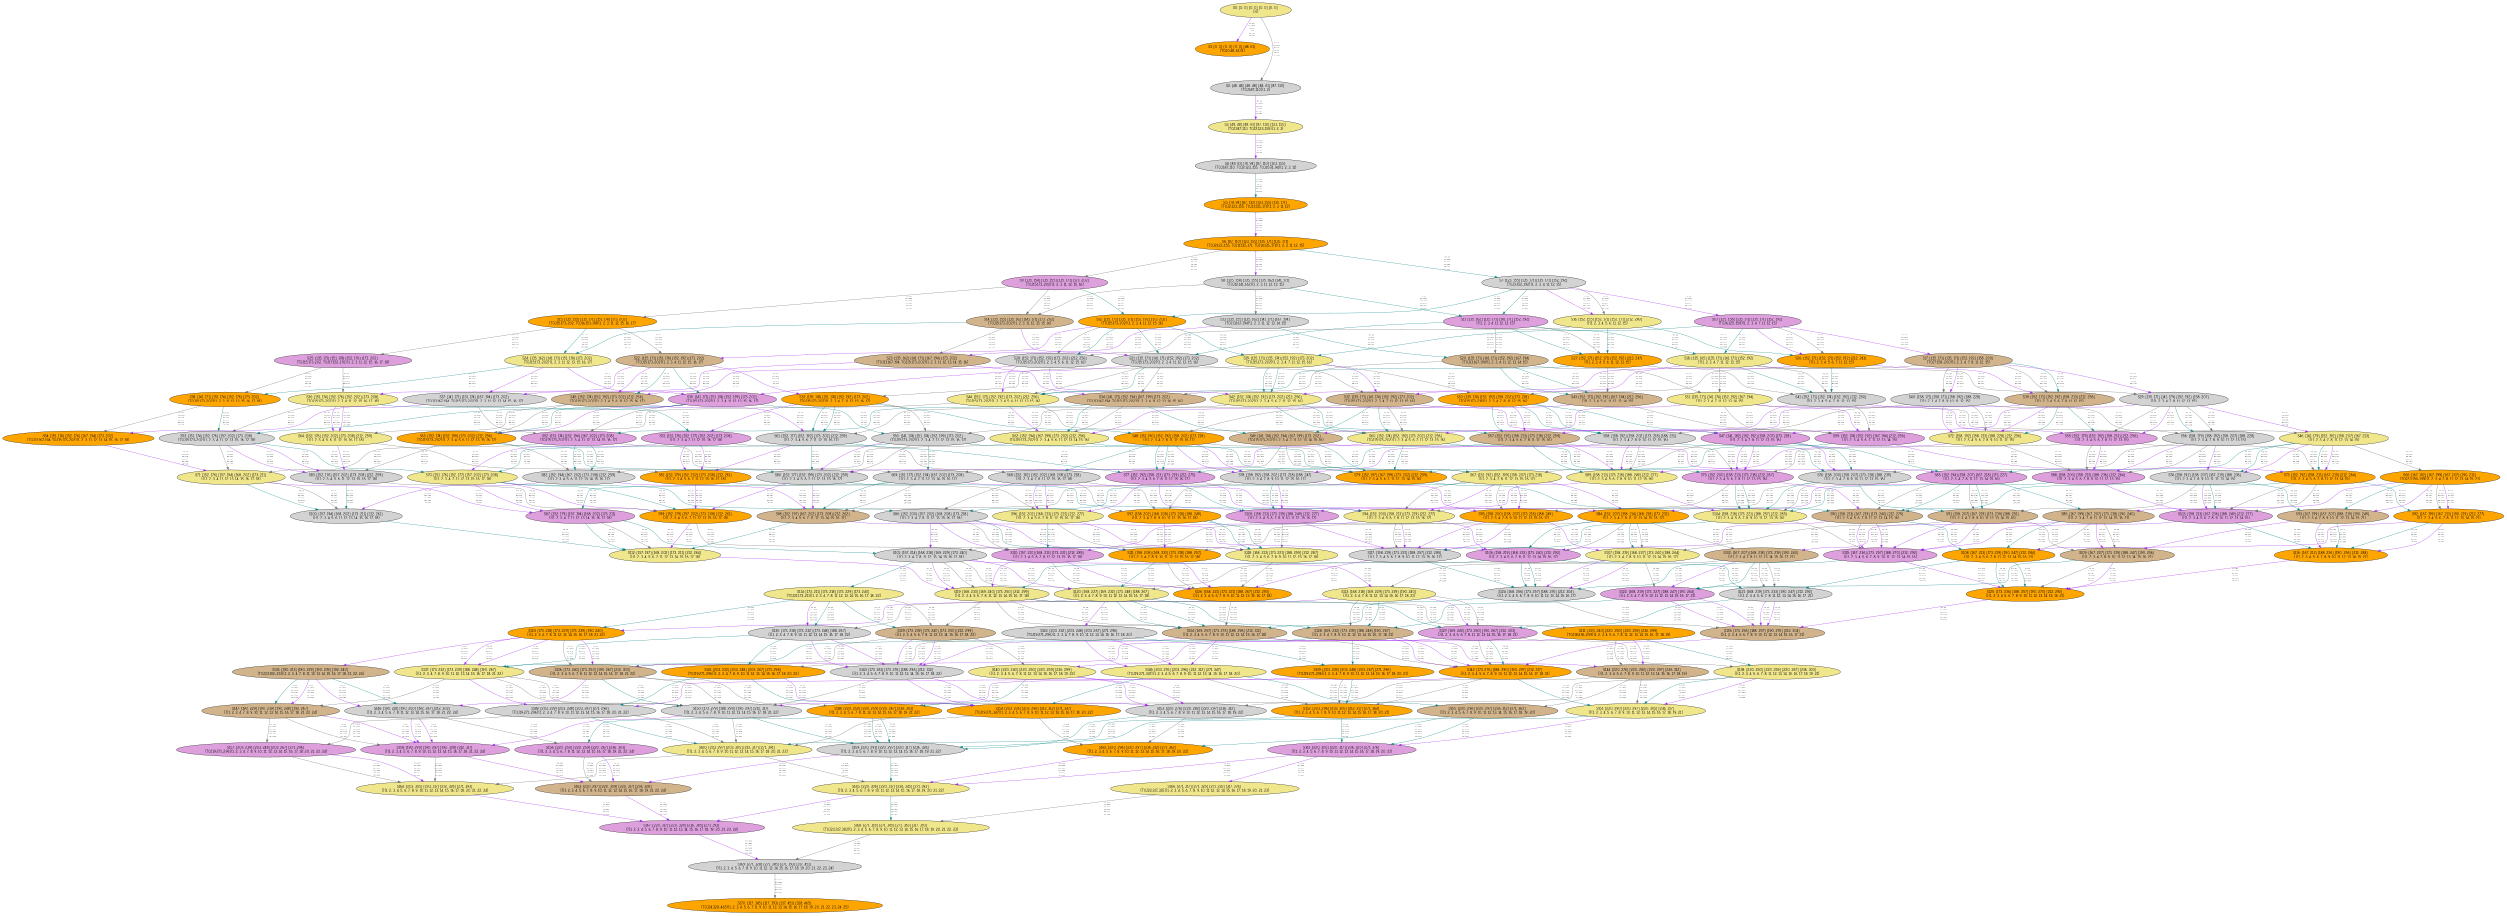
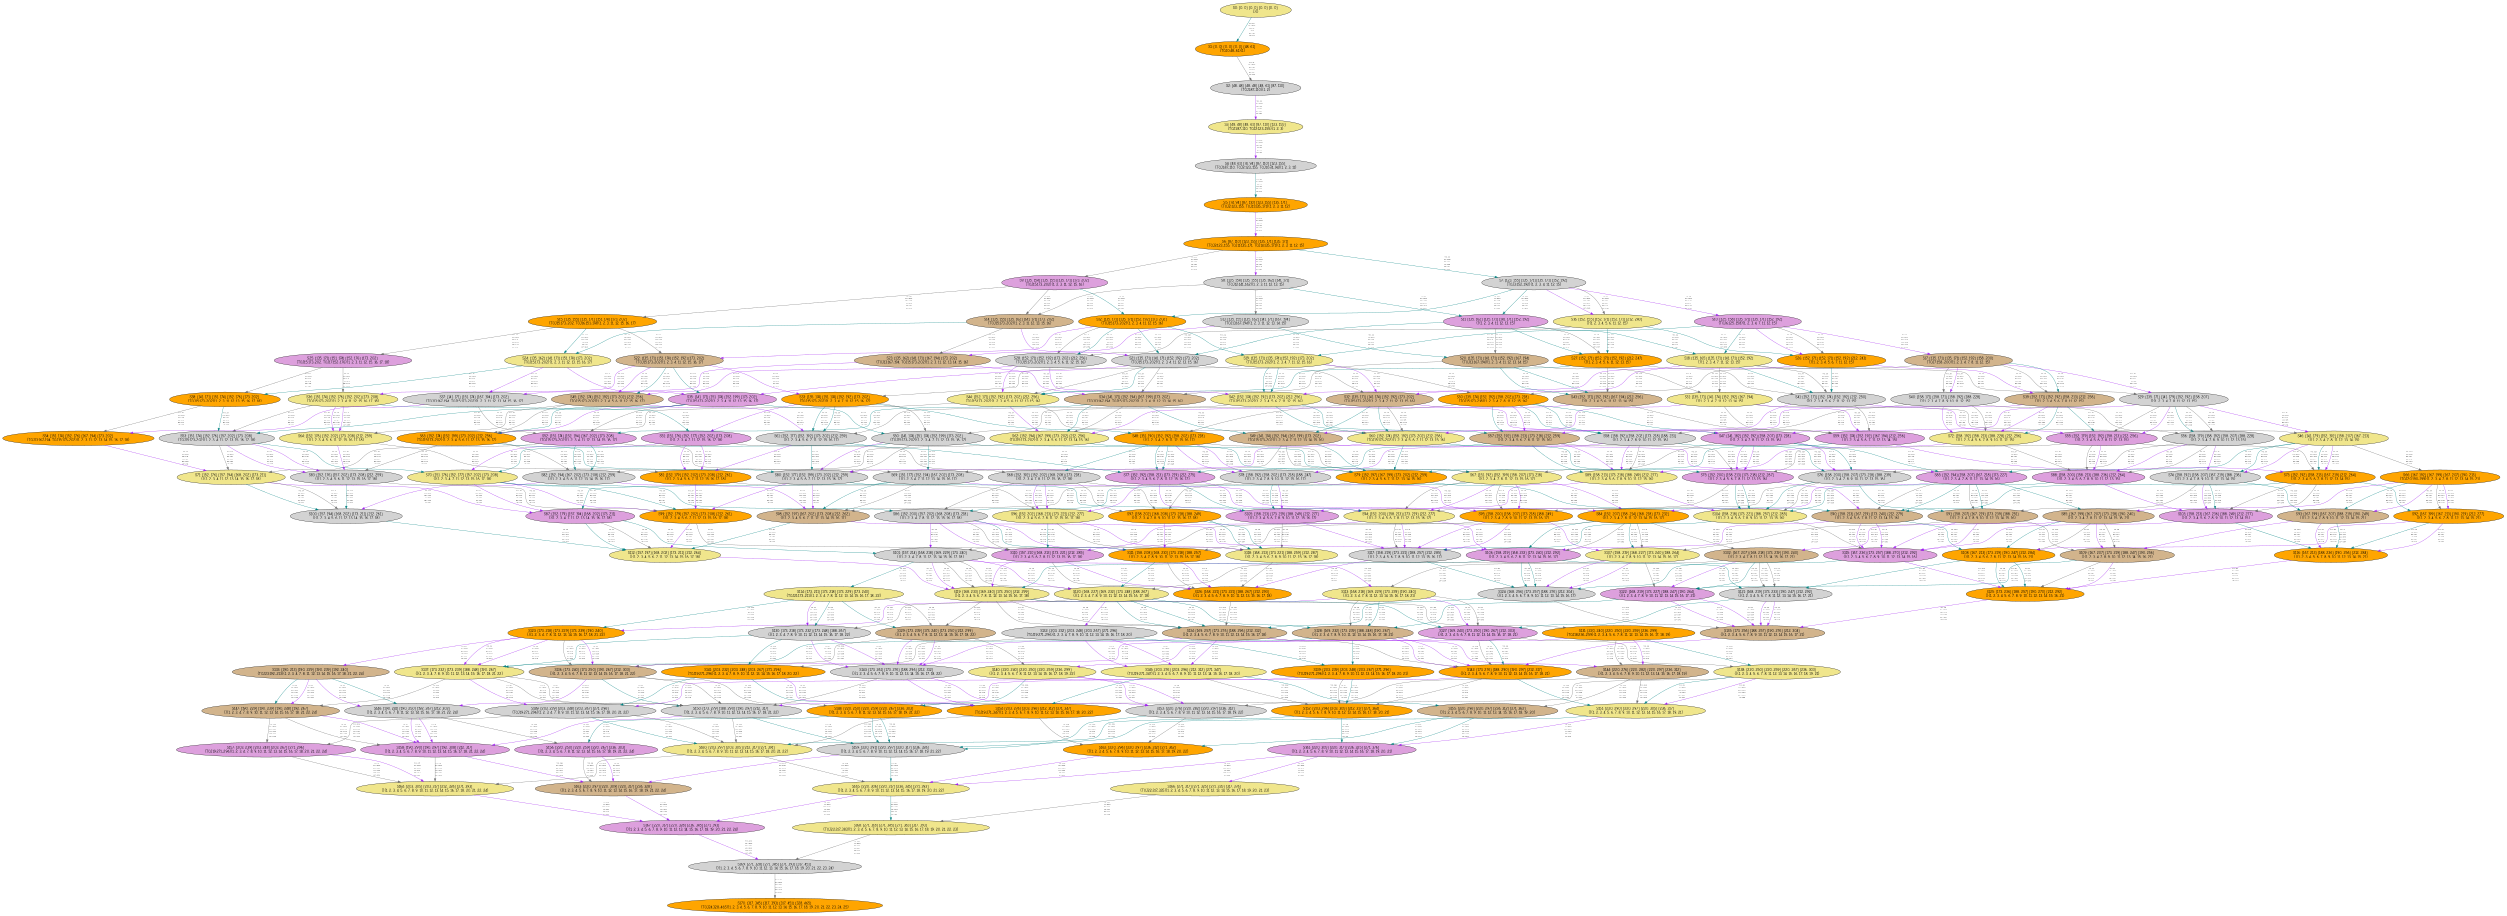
(1245, 28) -> (1245, 28)
(1273, 48) -> (1243, 67)
